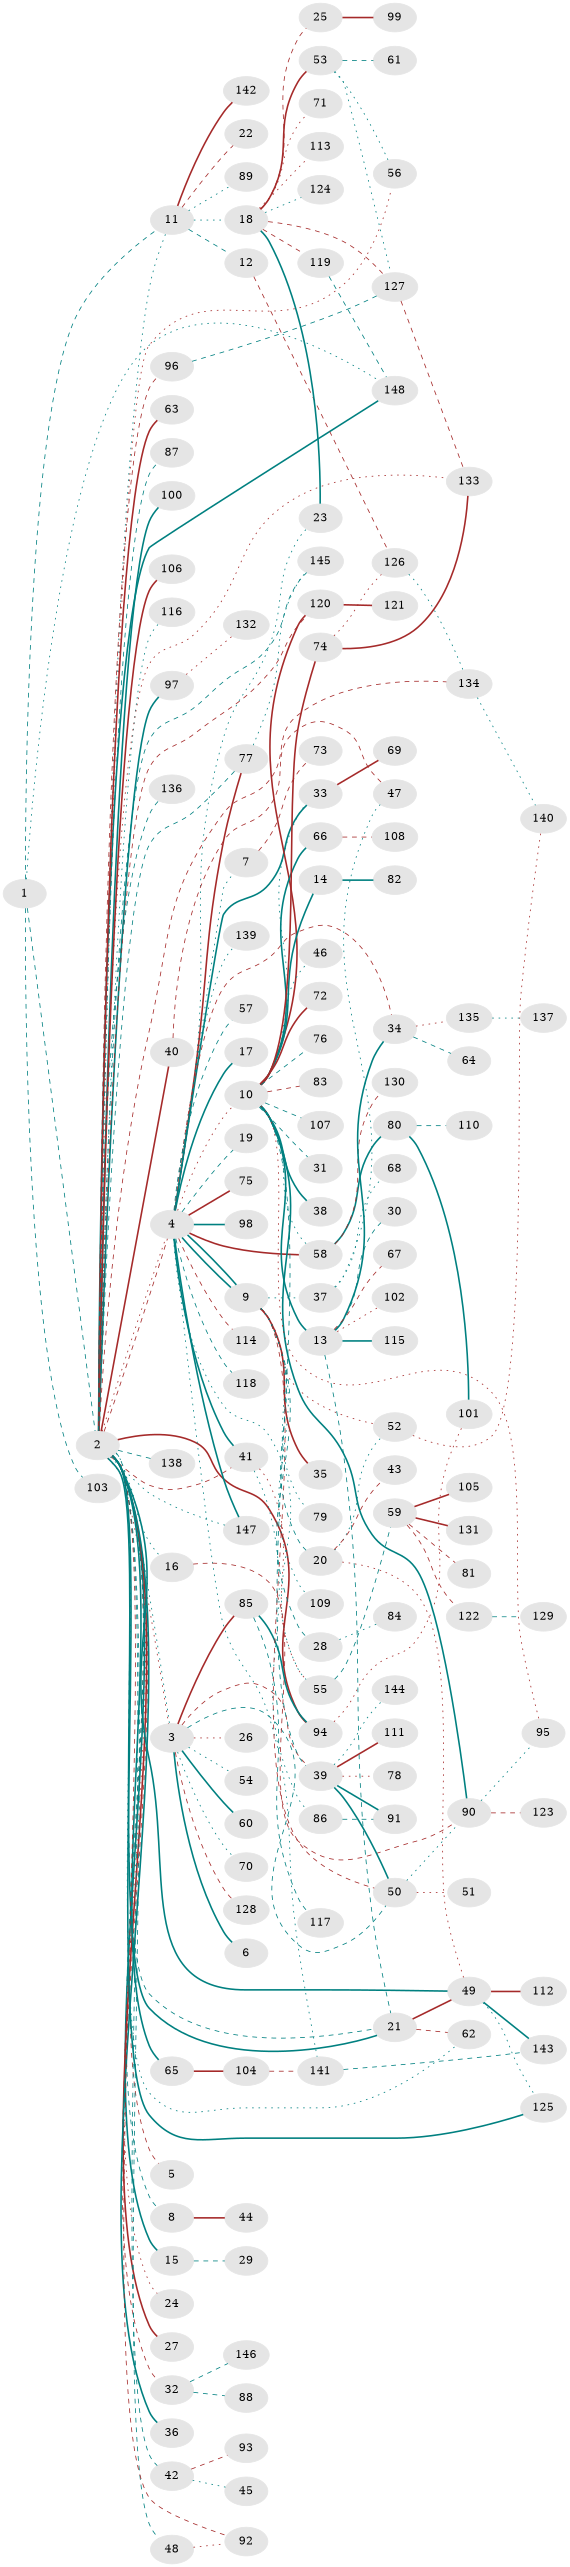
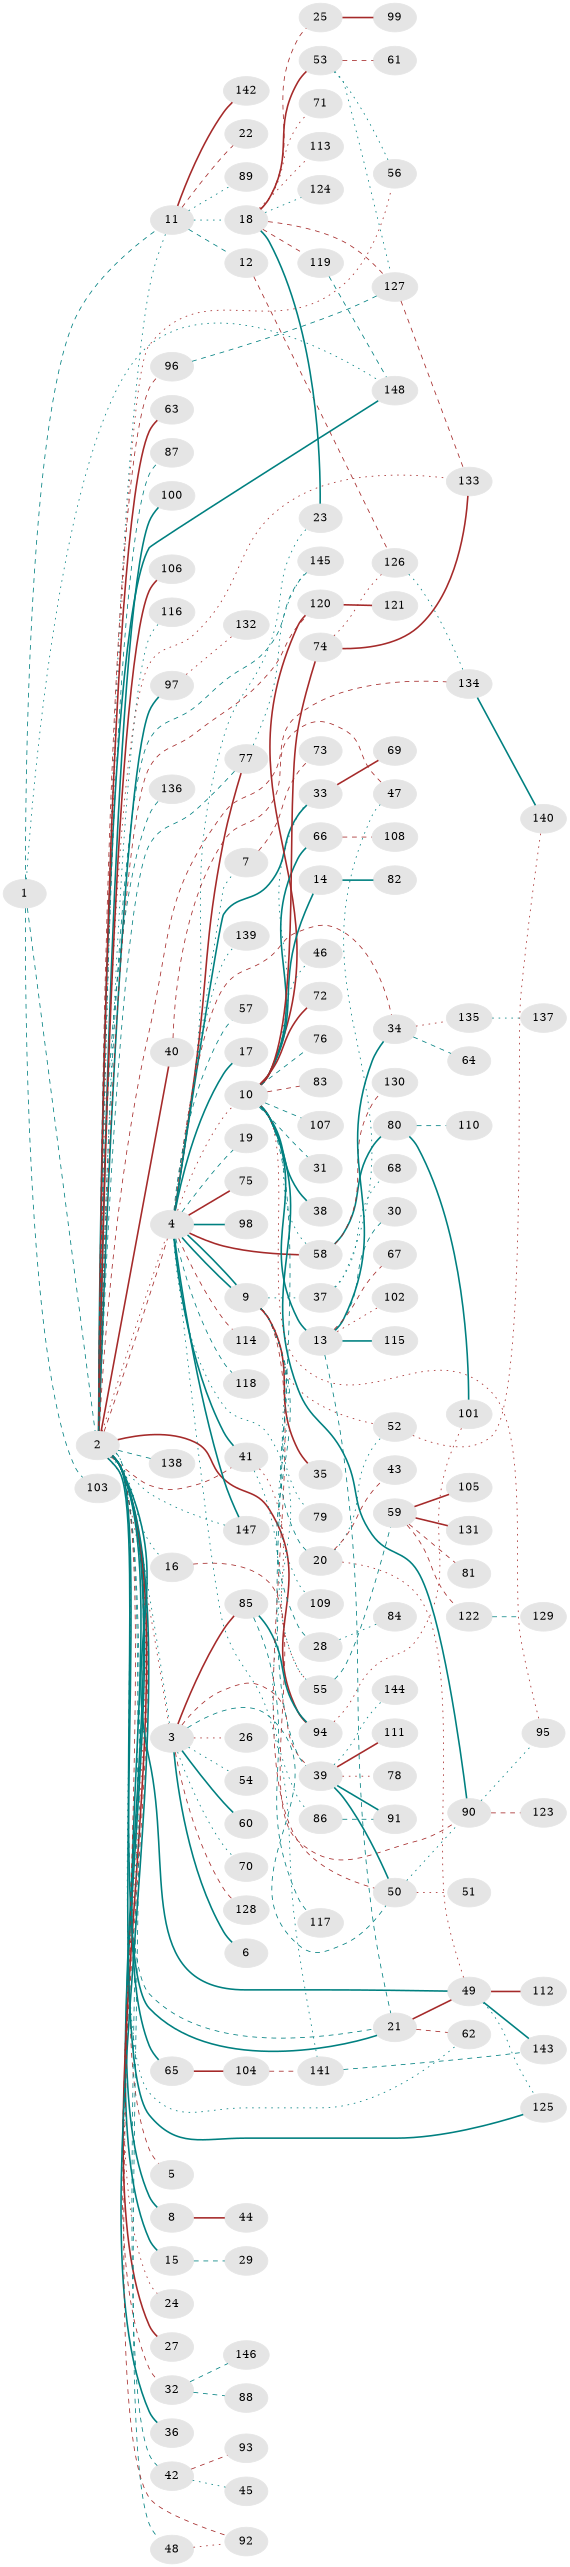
(358, 61) -> (358, 61)
(506, 751) -> (506, 751)
(135, 1832) -> (135, 1832)
